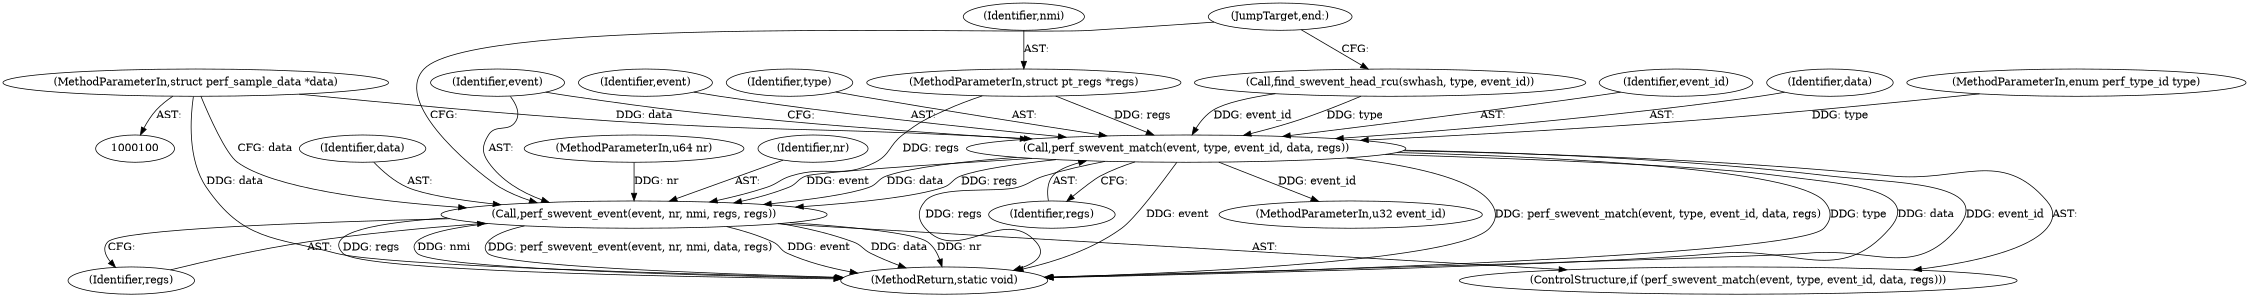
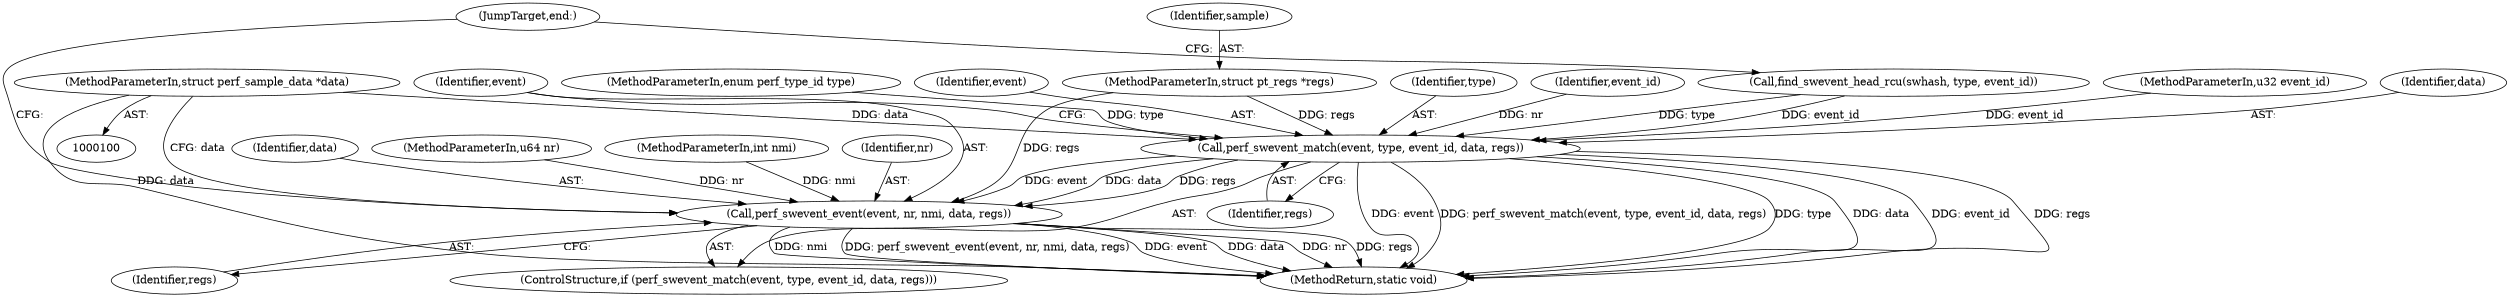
(1024, 17) -> (1219, 17)
(1495, 116) -> (1521, 116)
none -> (717, 149)
(1265, 180) -> (1849, 122)
(634, 215) -> (869, 215)
